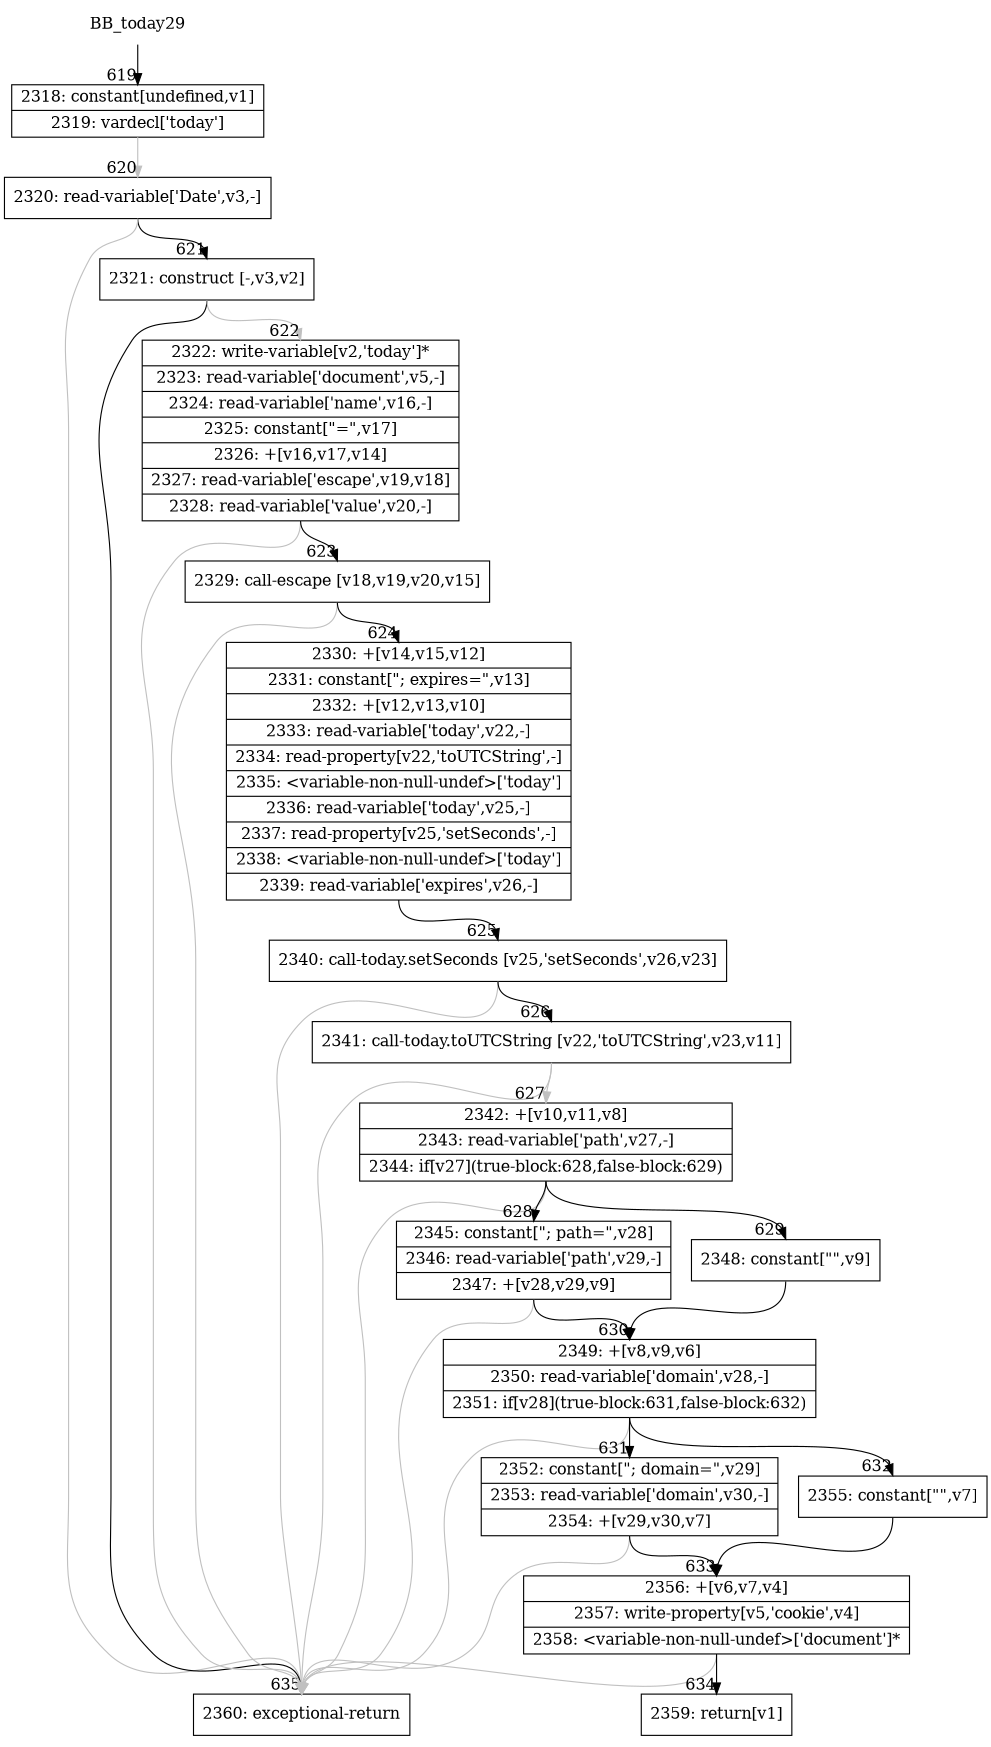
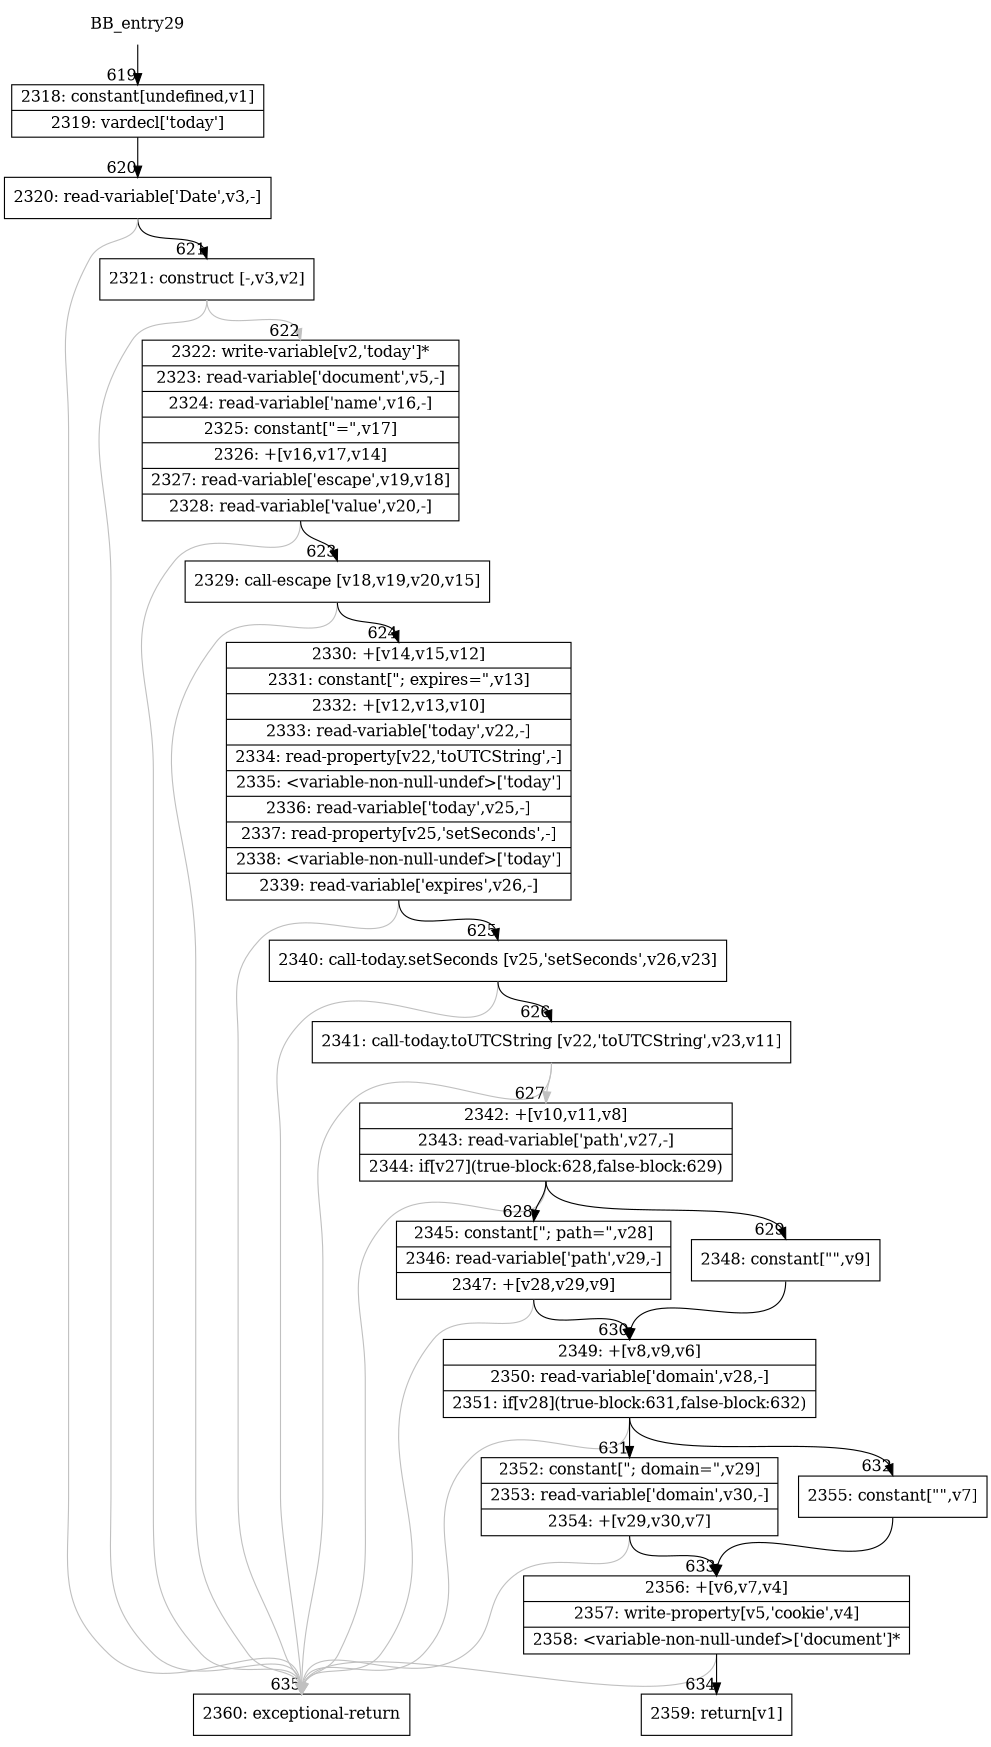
(138, 25) -> (138, 25)
(138, 152) -> (138, 152)
(111, 1033) -> (111, 1033)
none -> (238, 1234)
